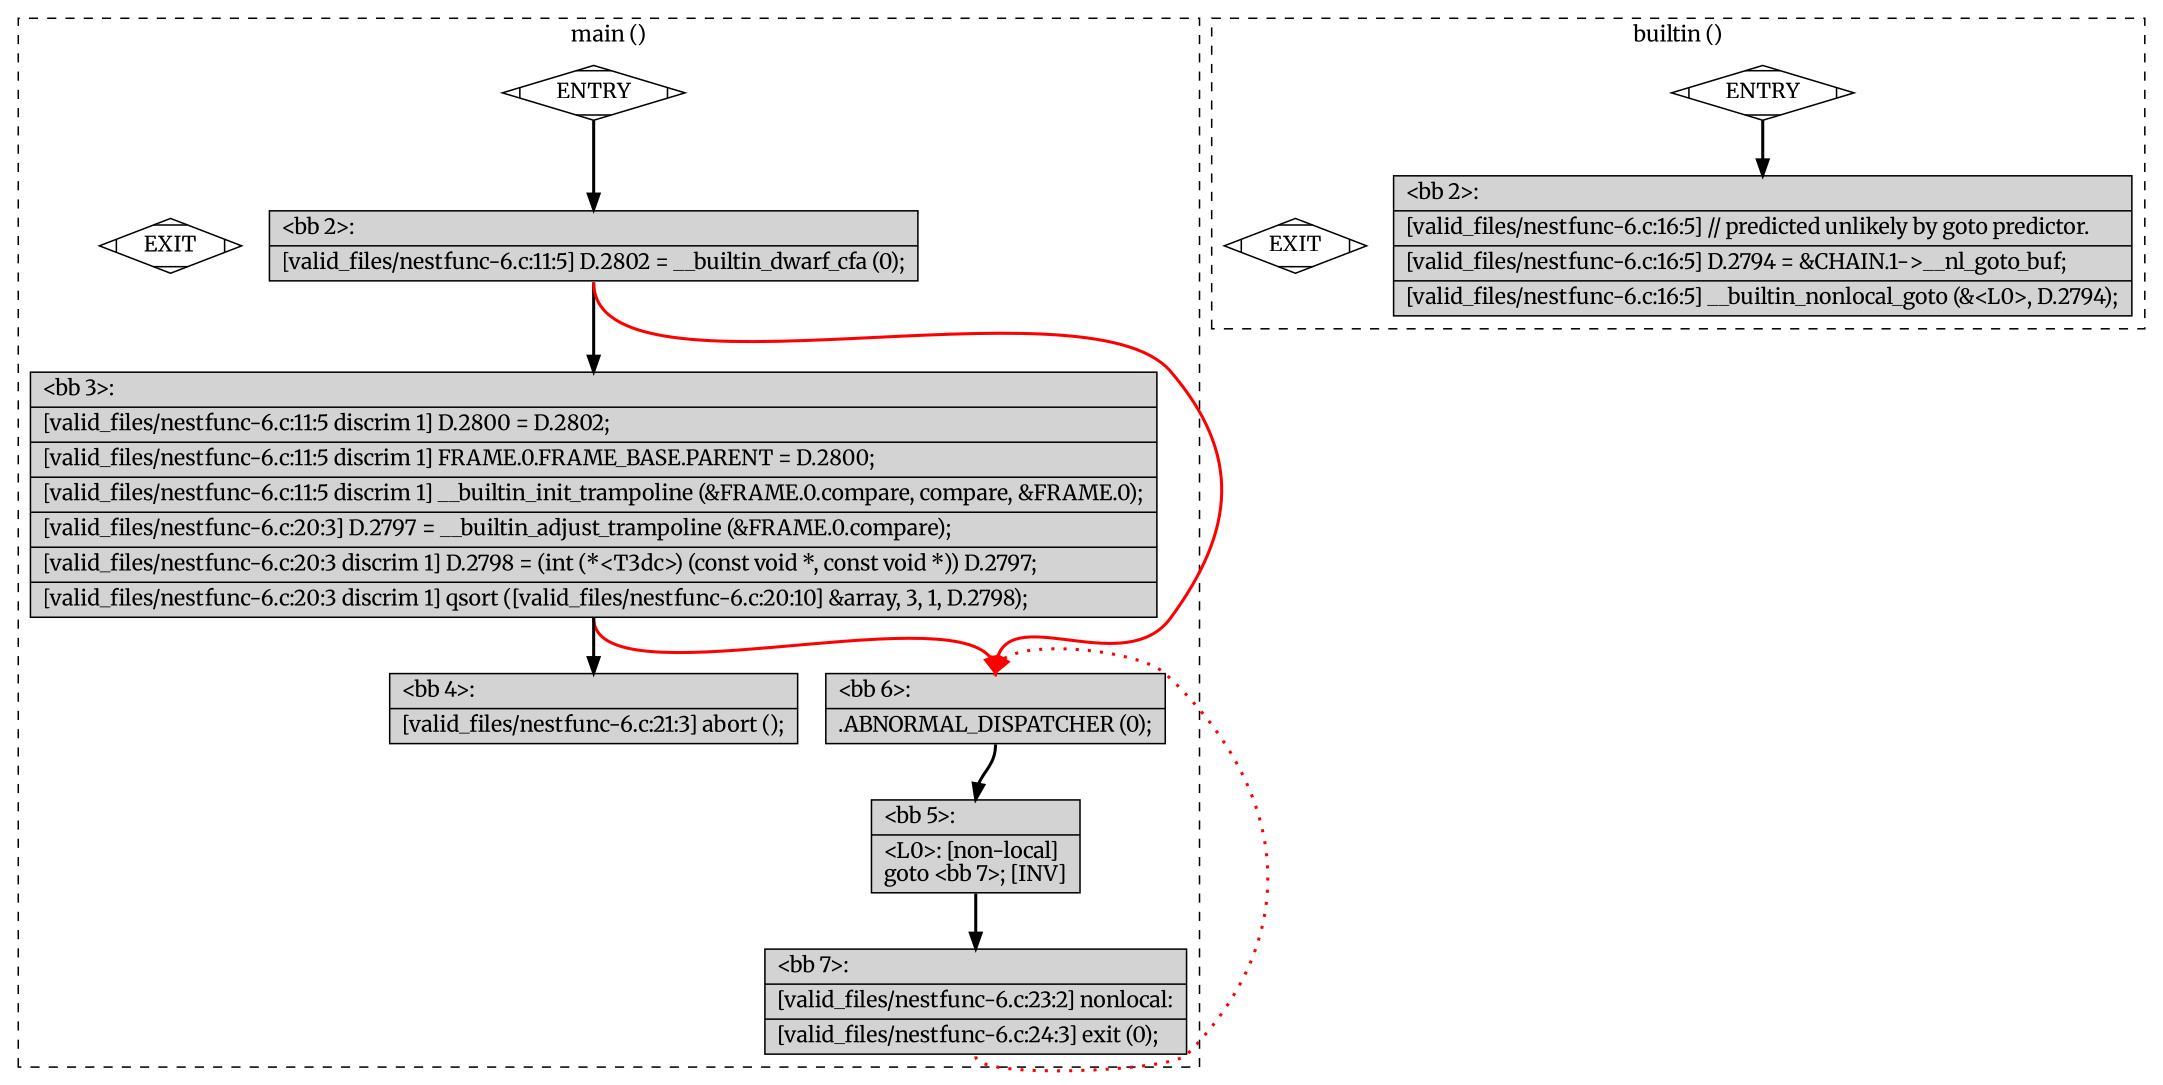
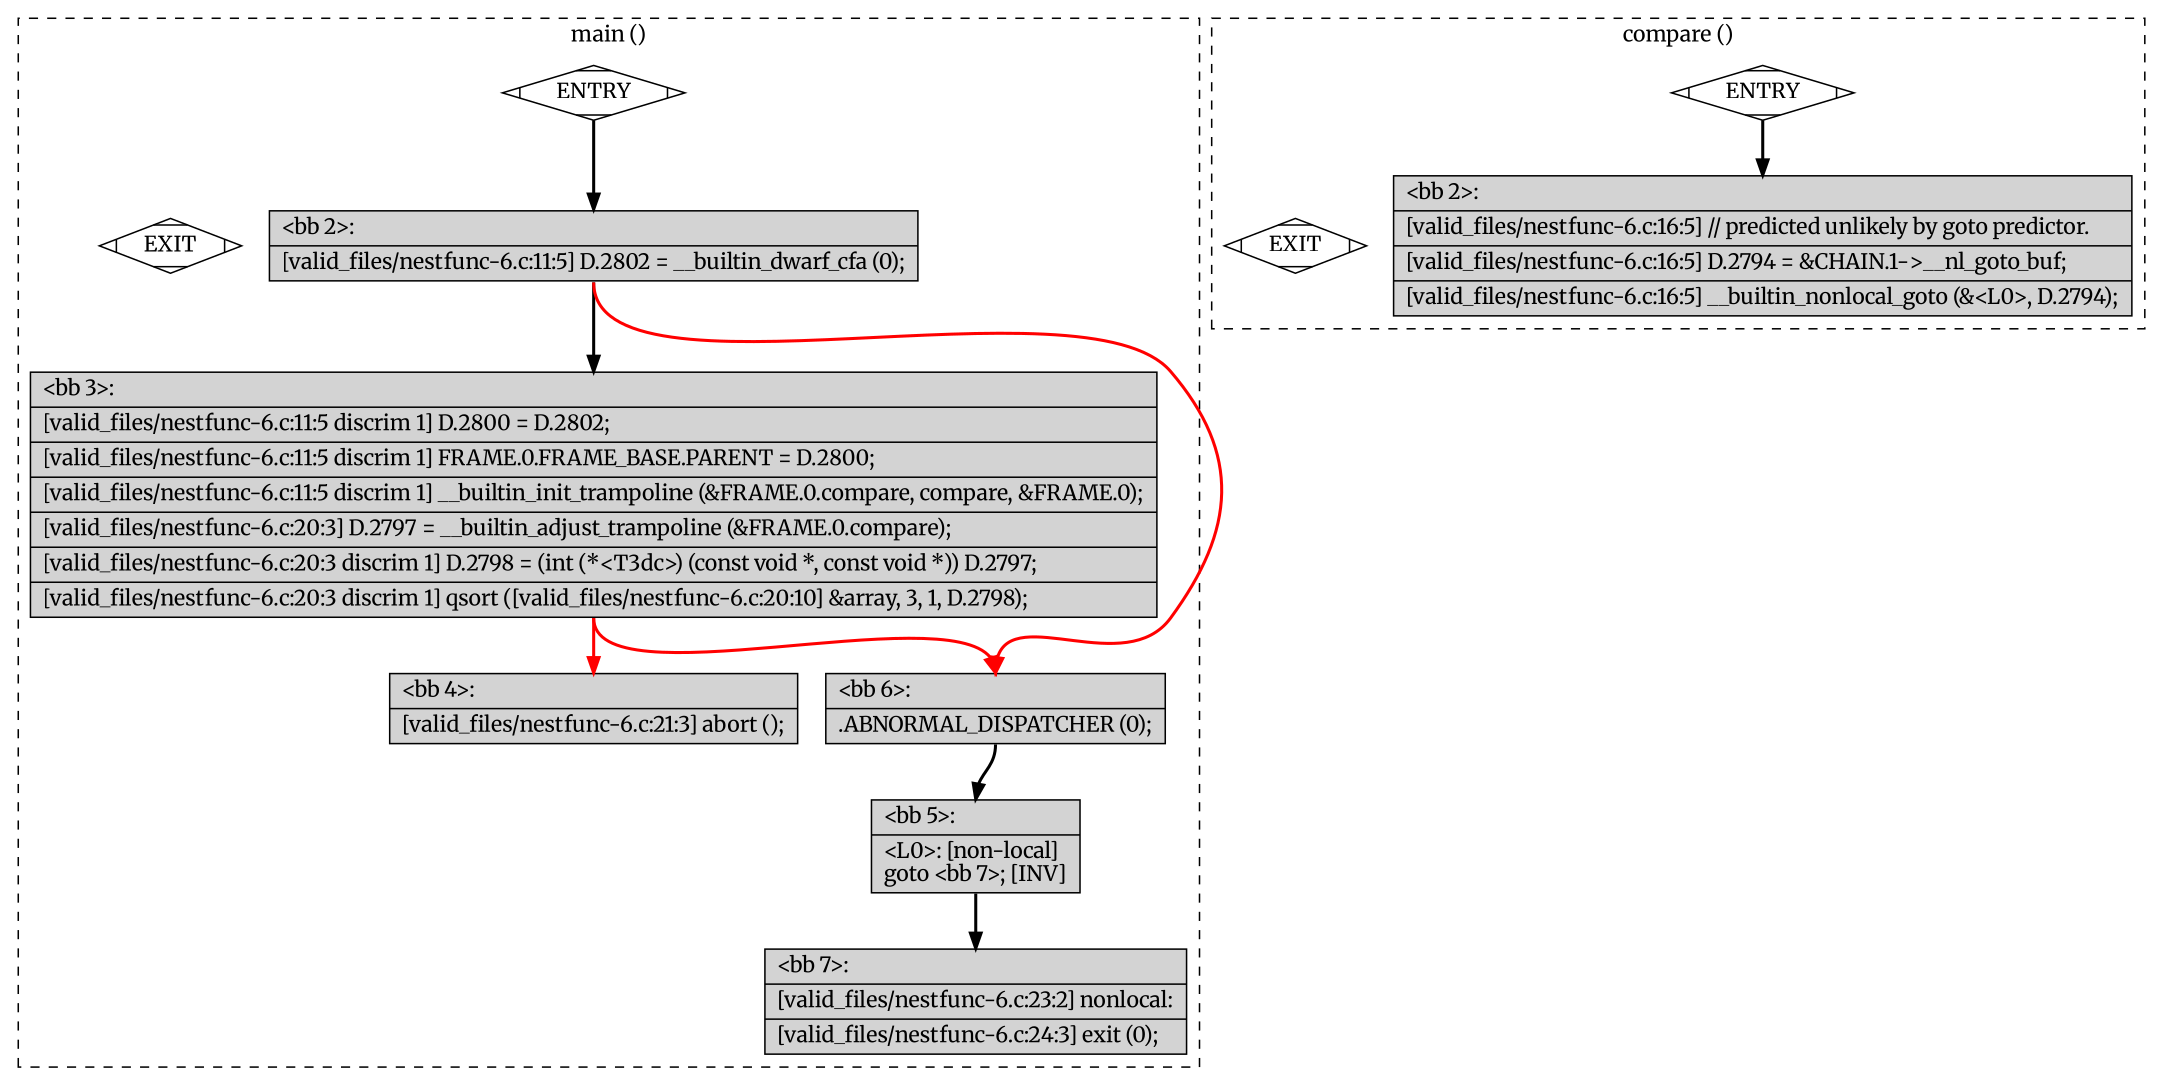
(1678, 36) -> (1678, 36)
(594, 638) -> (594, 638)
(1266, 885) -> none
